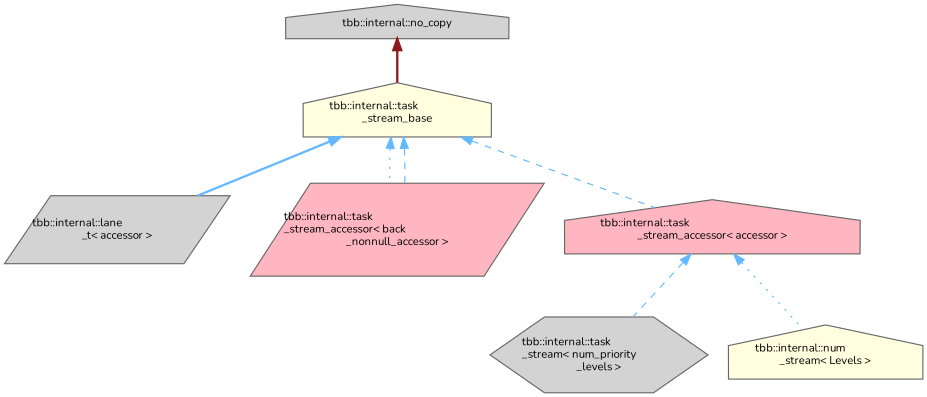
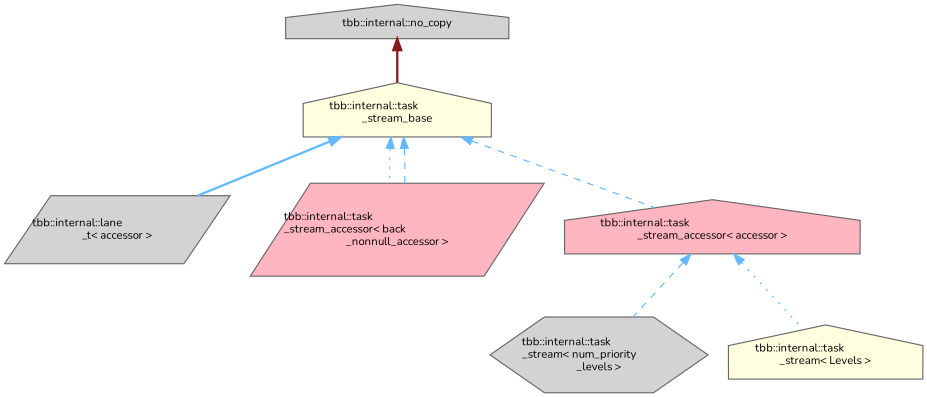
(826, 355) -> (826, 355)
